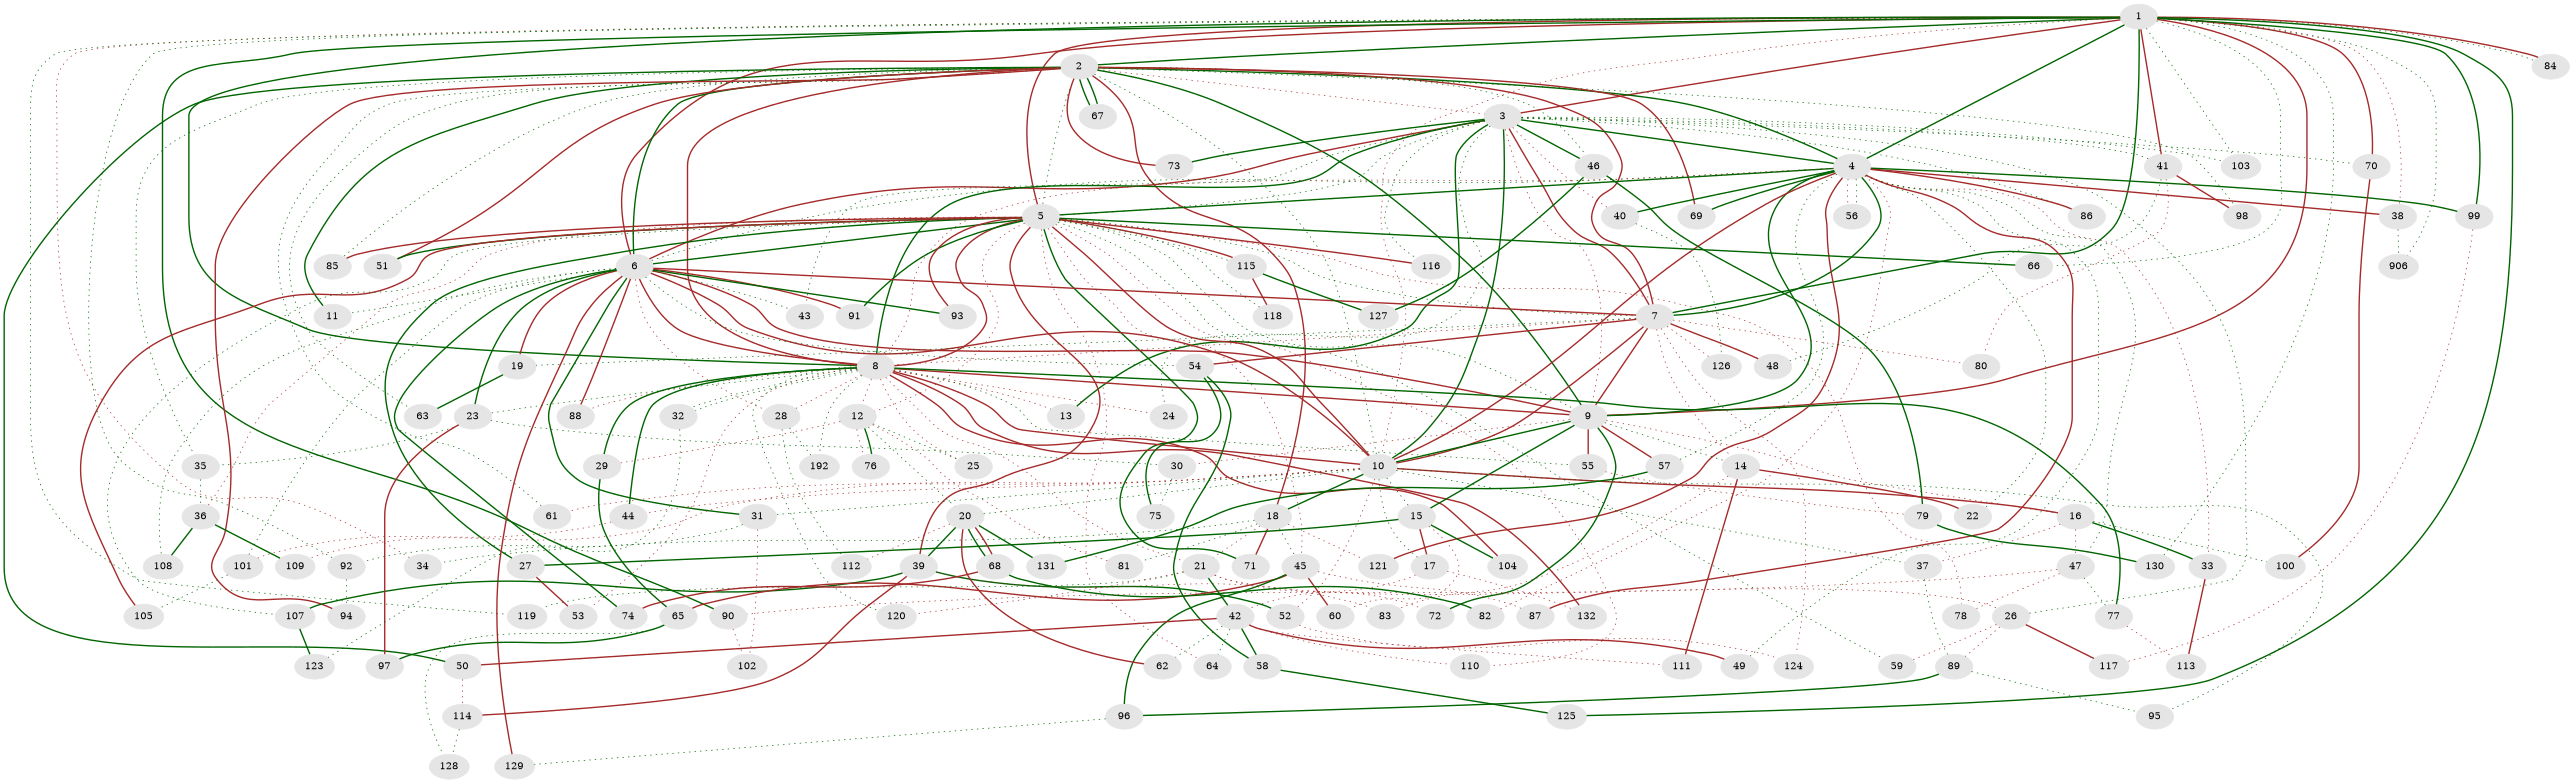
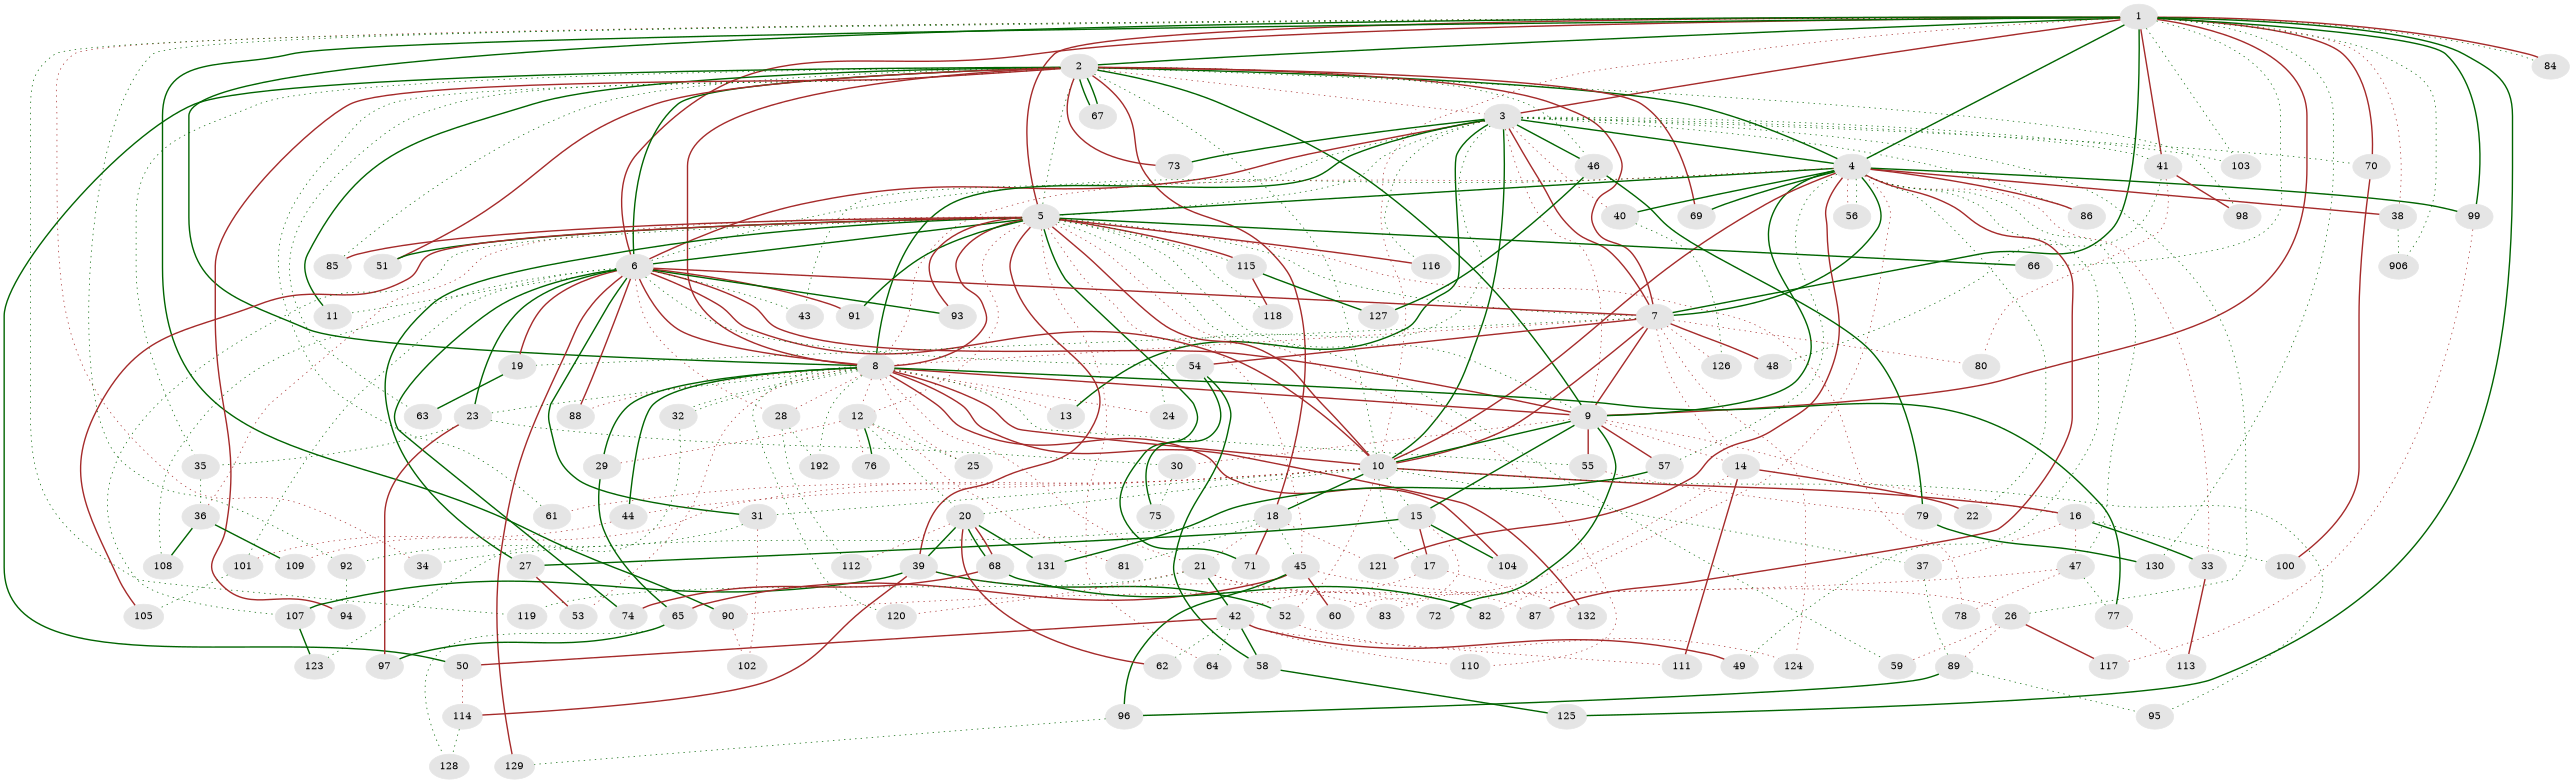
(1665, 442) -> (1665, 442)
